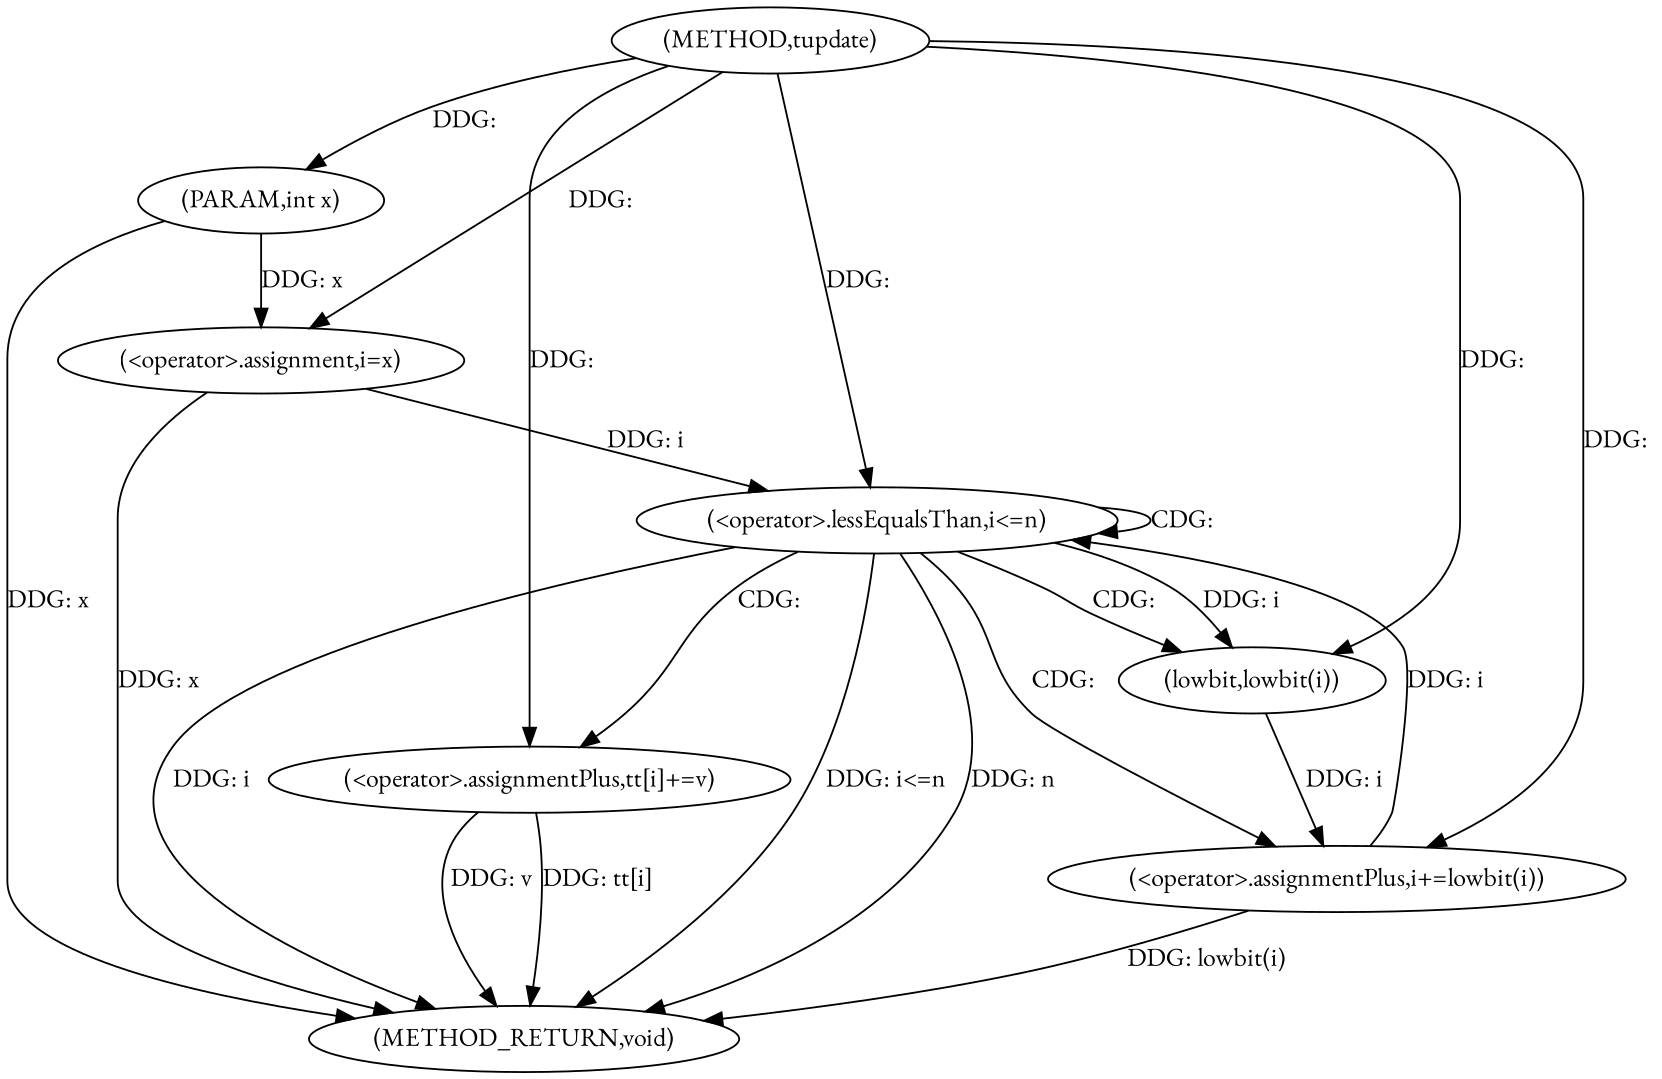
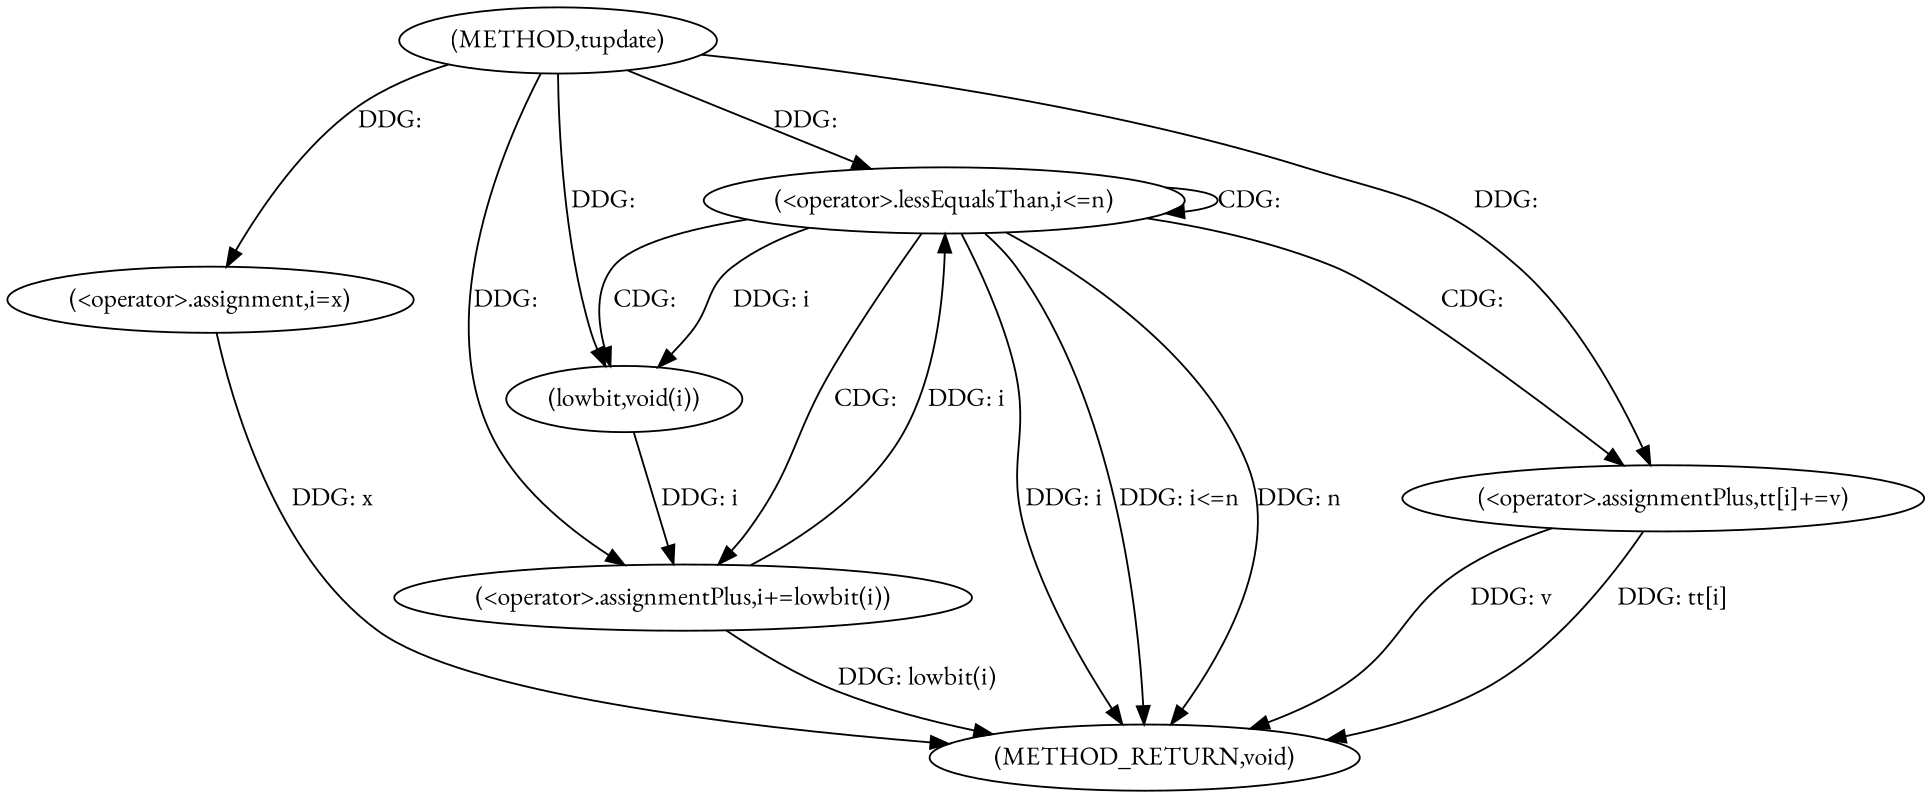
(261, 200) -> none
(558, 438) -> none
(1252, 680) -> (624, 399)
